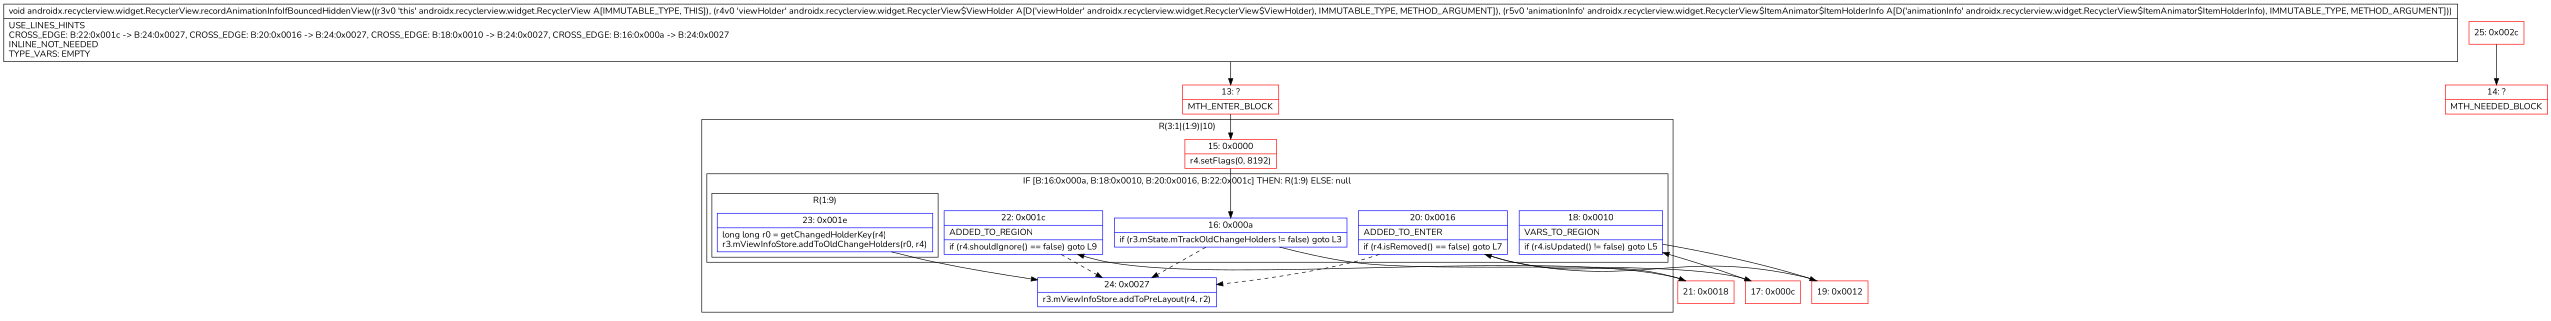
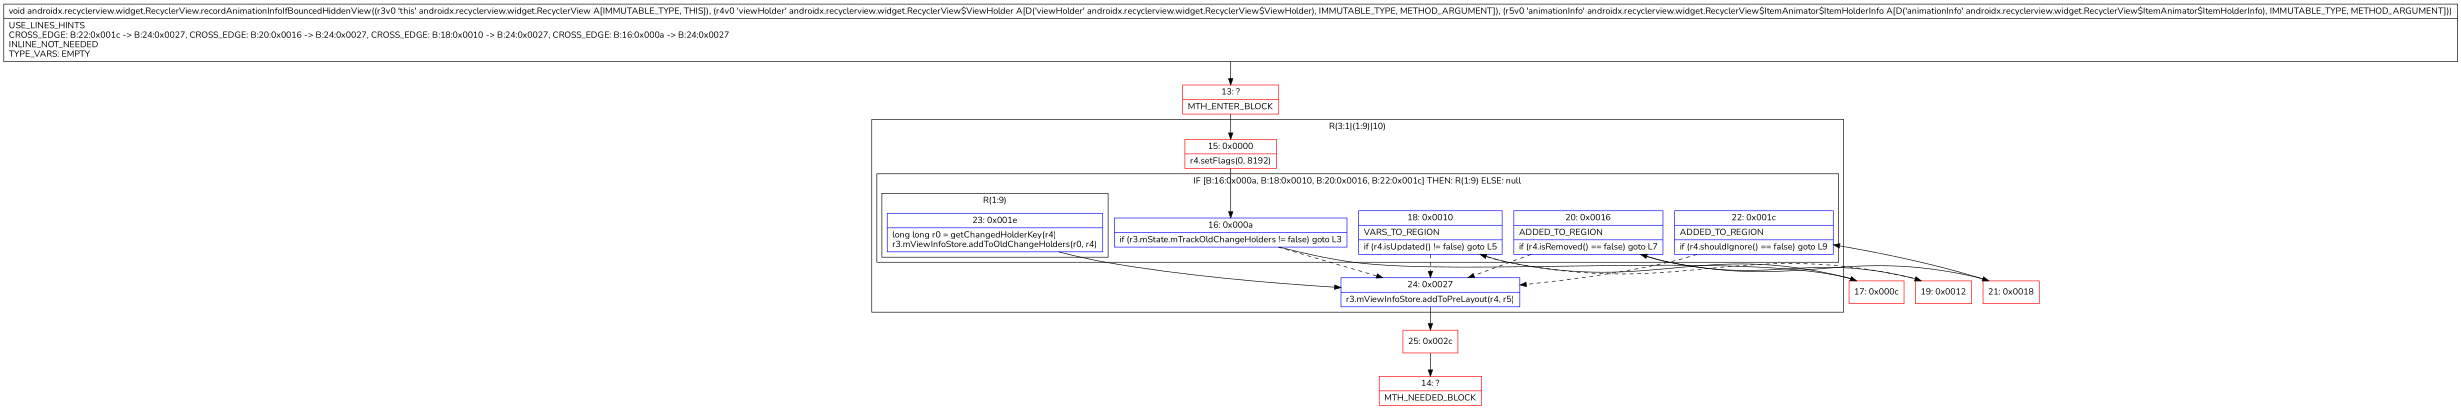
(1403, 232) -> (1561, 232)
(1737, 259) -> (1697, 269)
none -> (1430, 263)
(1127, 299) -> (1430, 299)
none -> (1430, 316)
